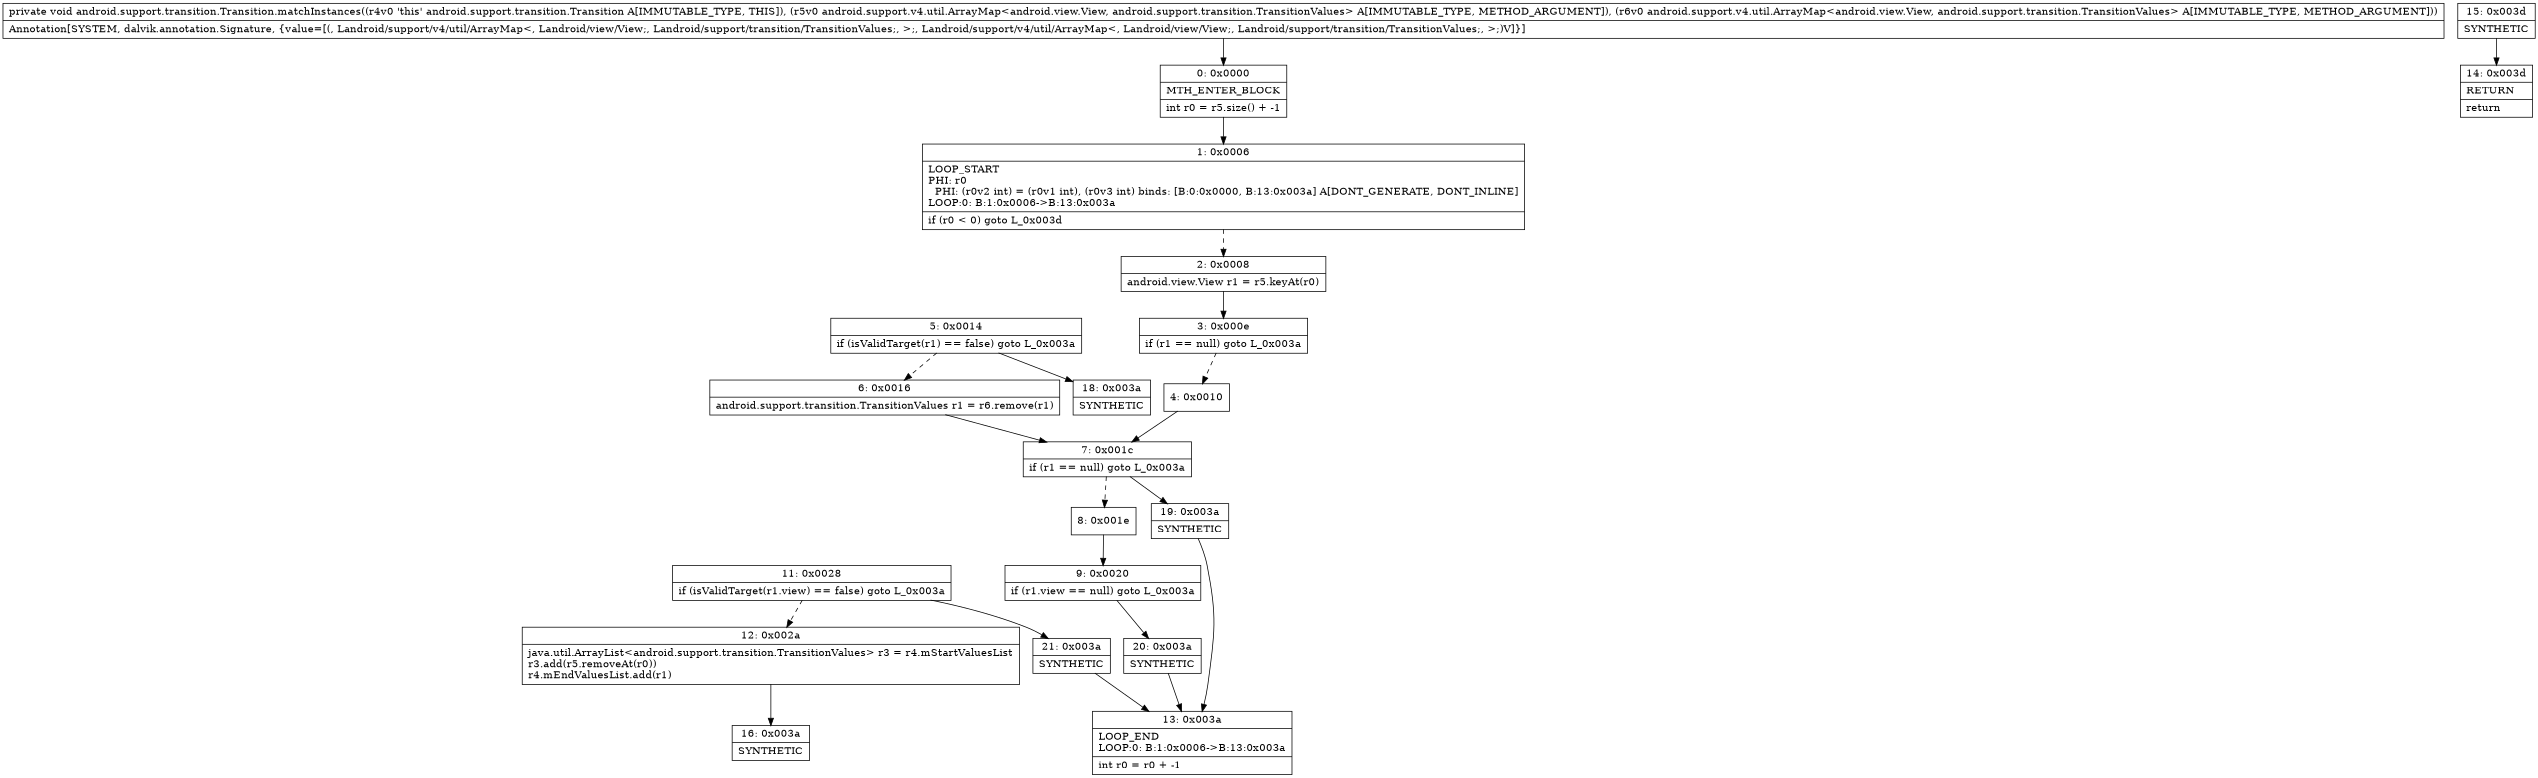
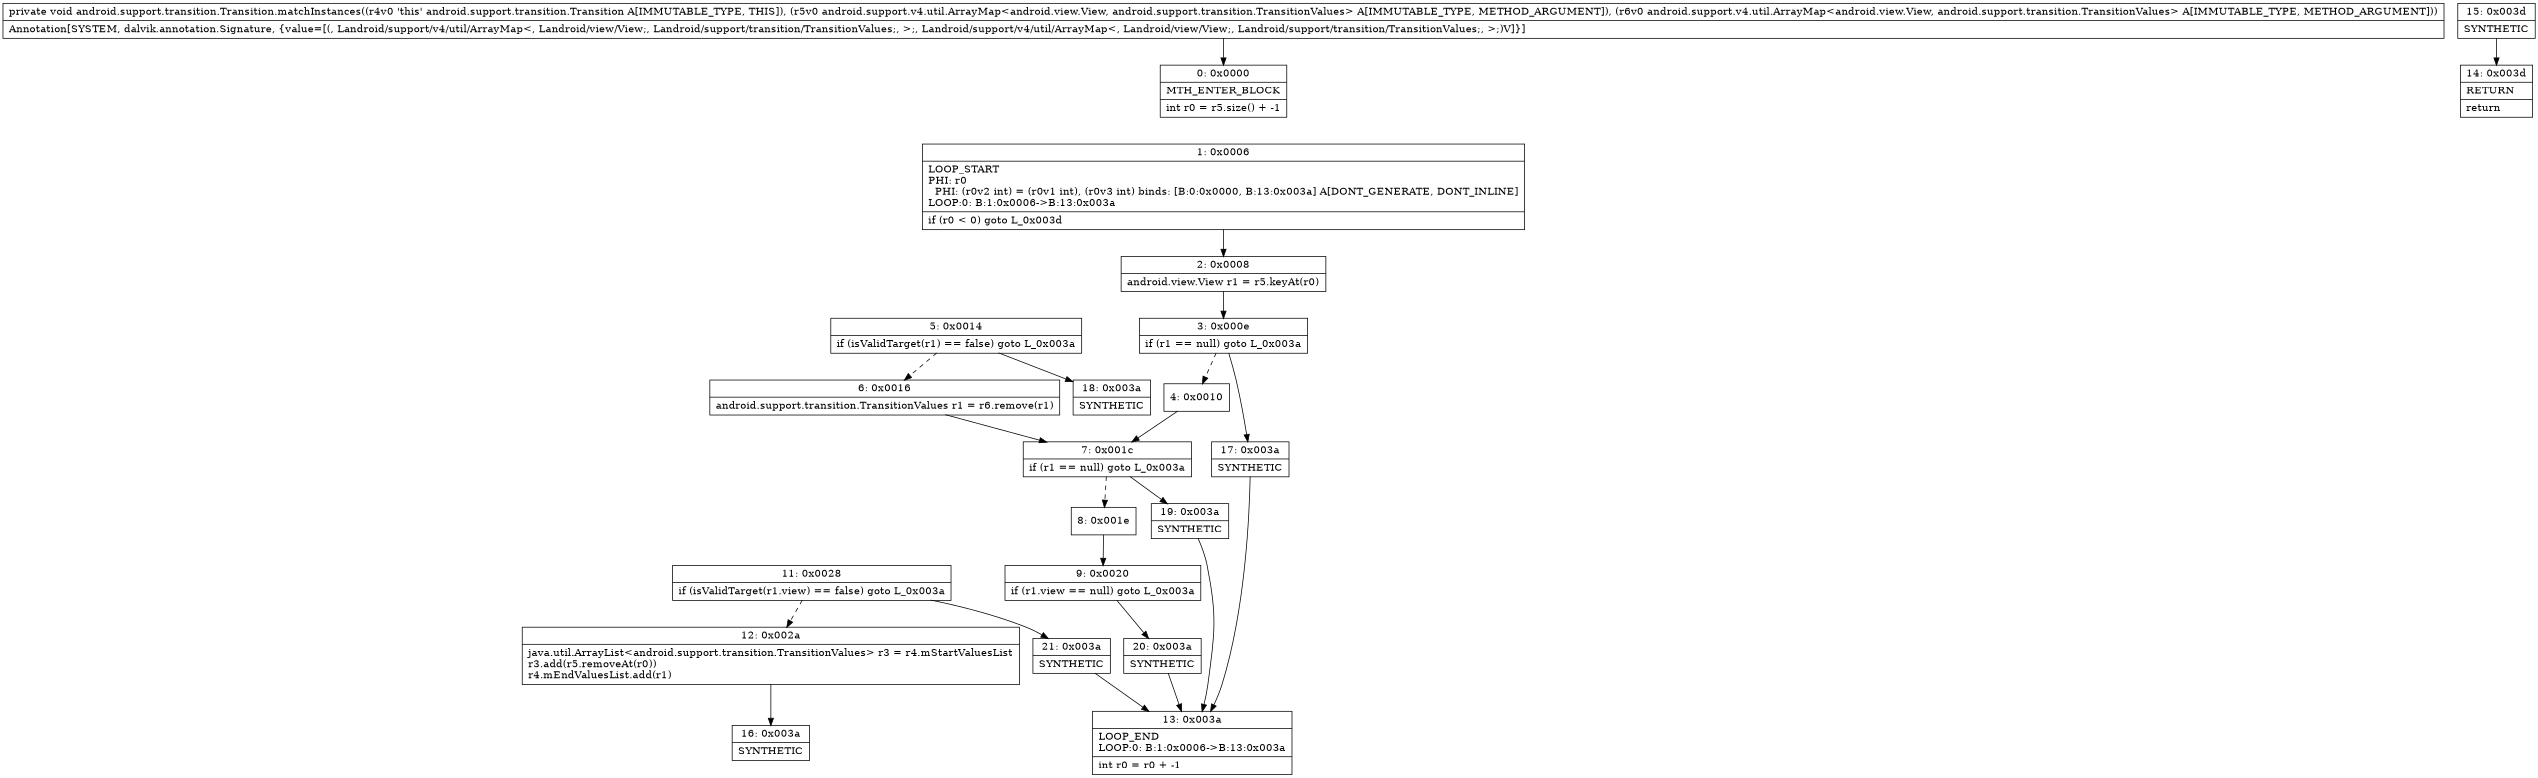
(1223, 127) -> none
(1223, 239) -> (1223, 239)
none -> (1250, 459)
